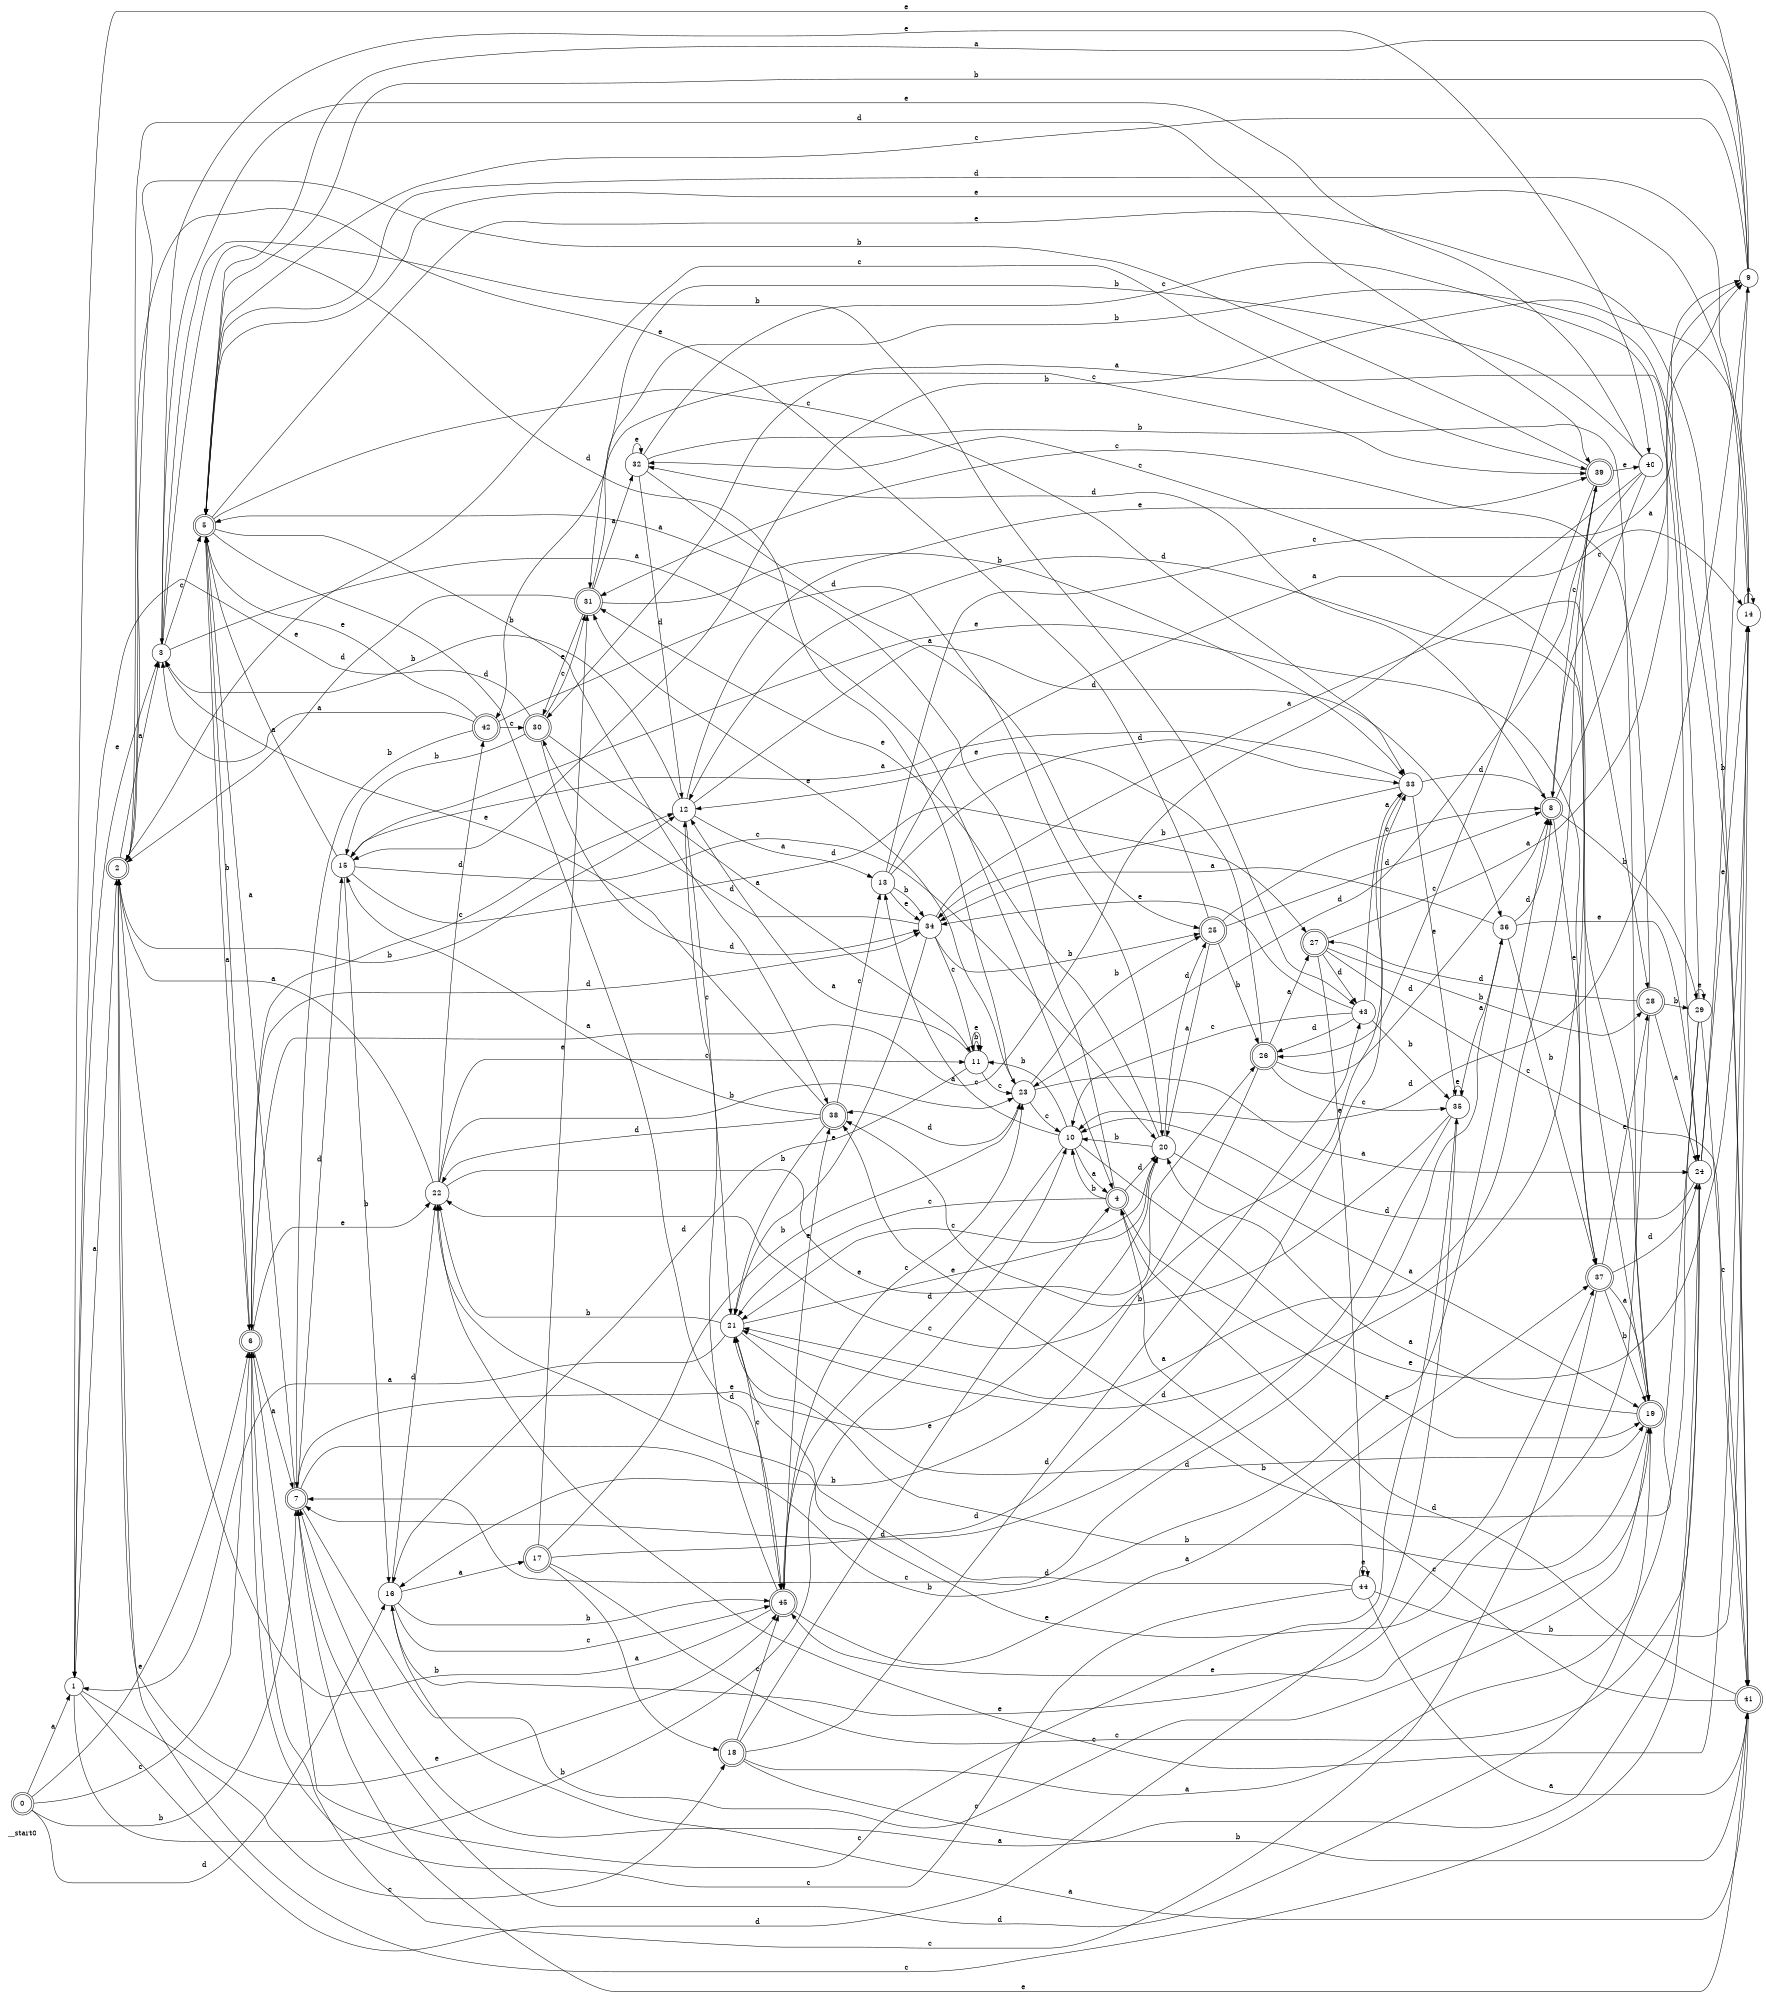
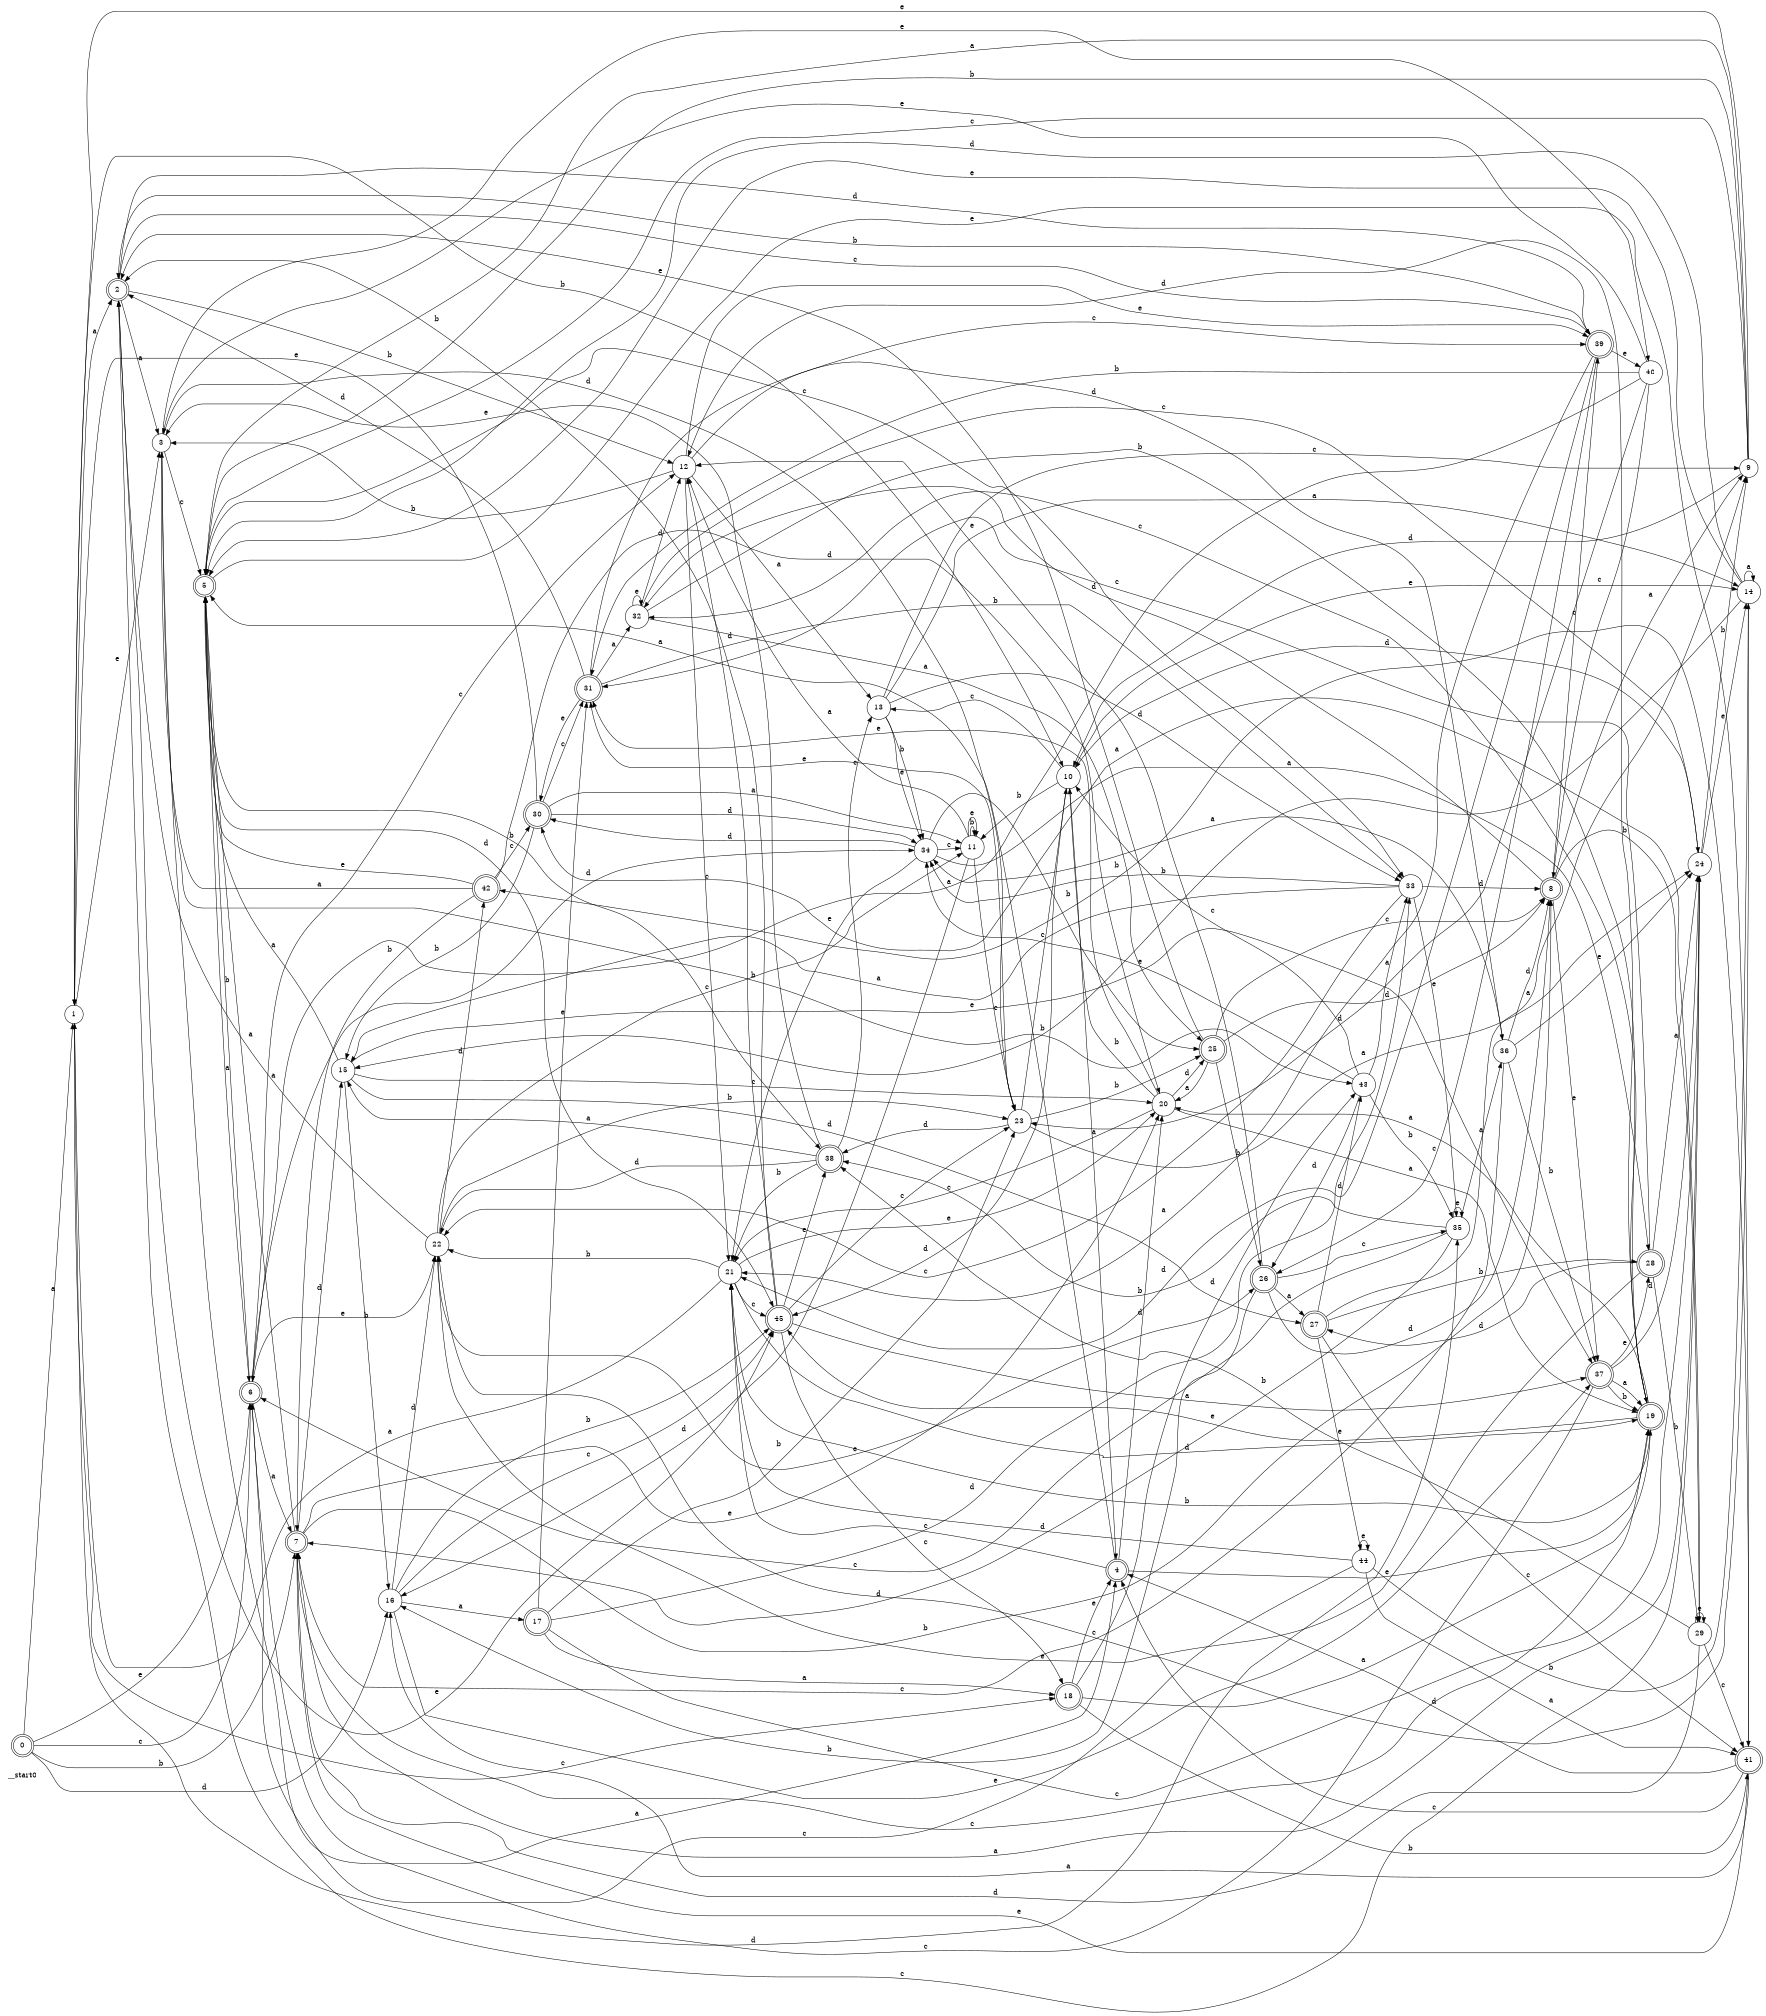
(1083, 1182) -> none
(757, 1680) -> (886, 1518)
